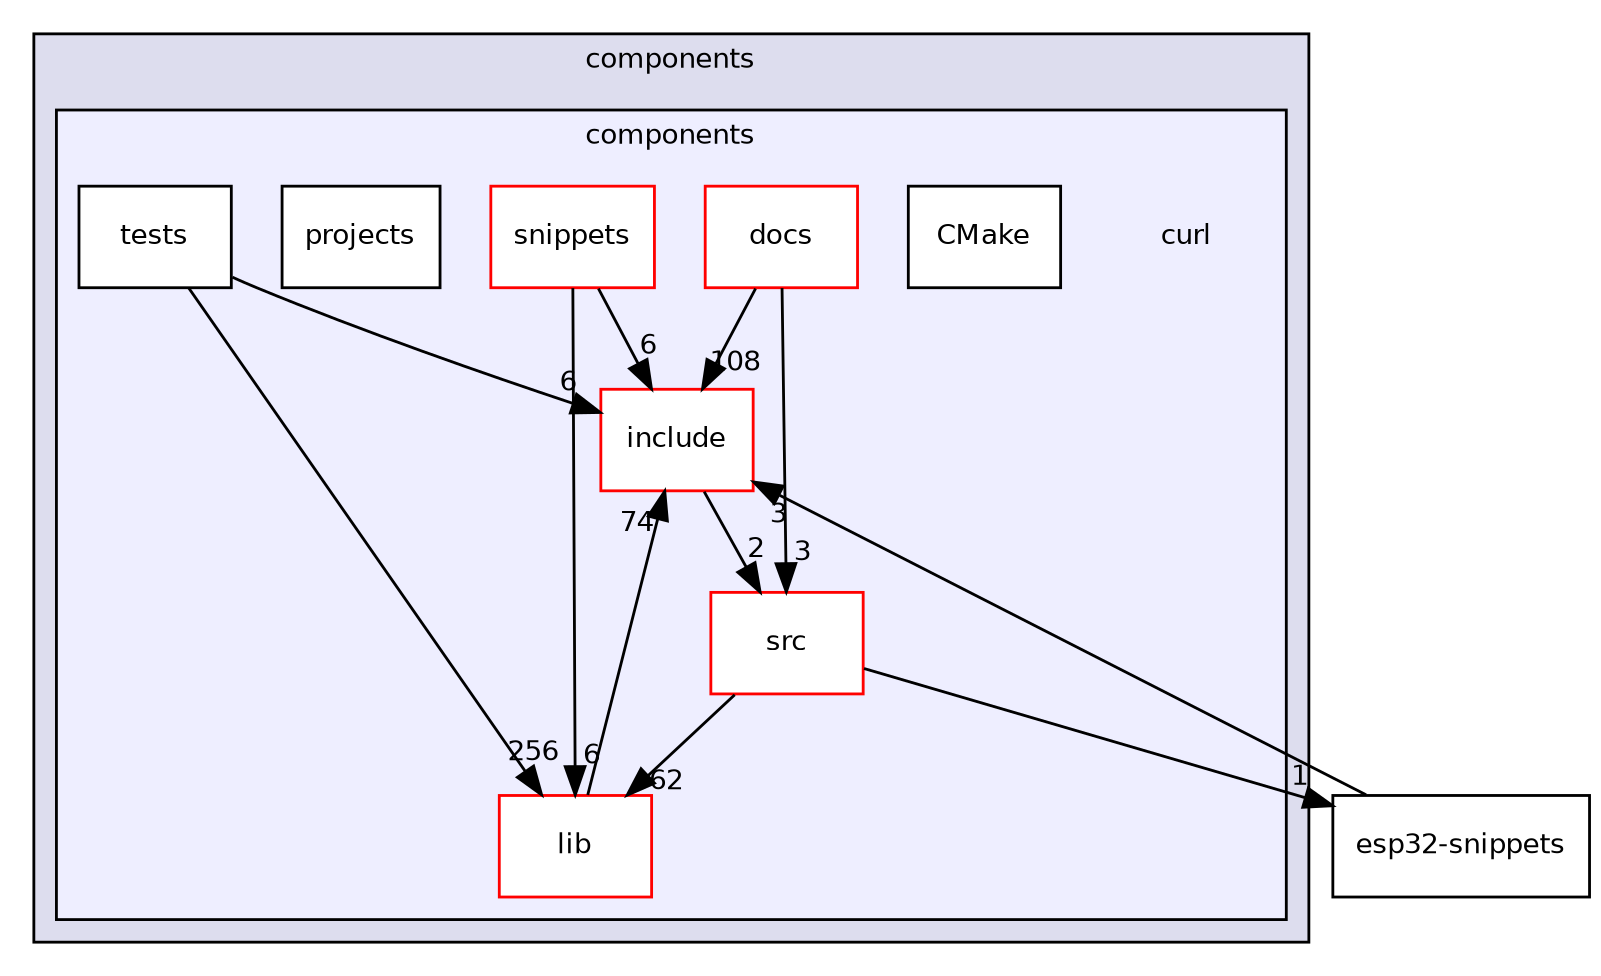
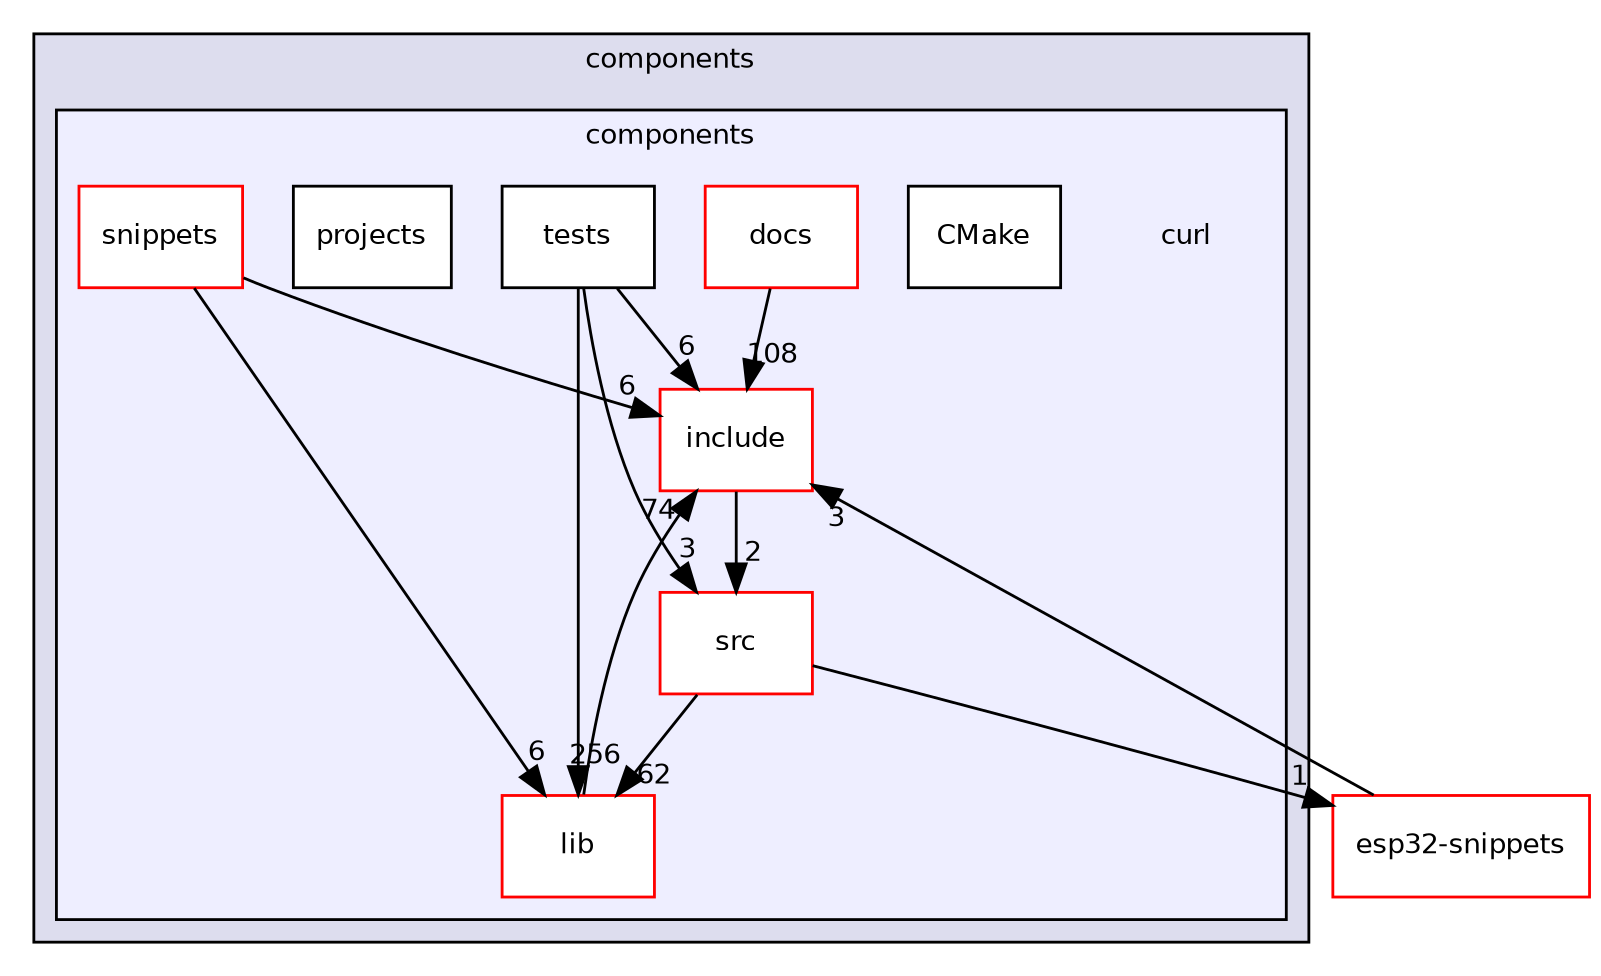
(784, 426) -> (615, 435)
(1461, 846) -> (1461, 846)
